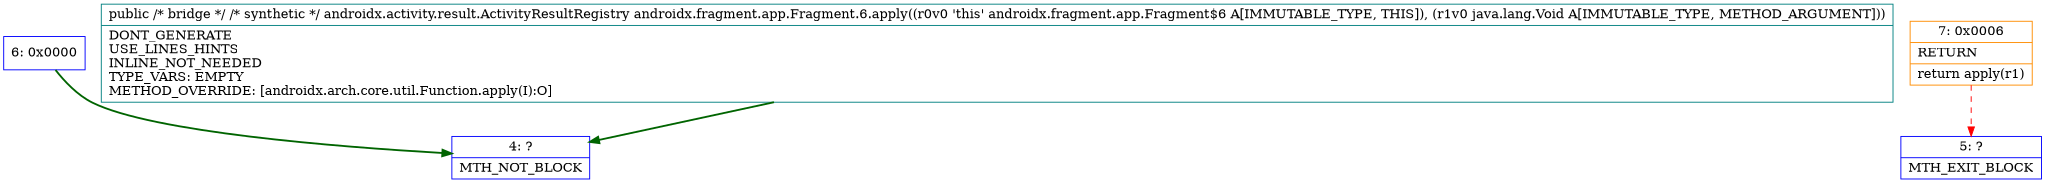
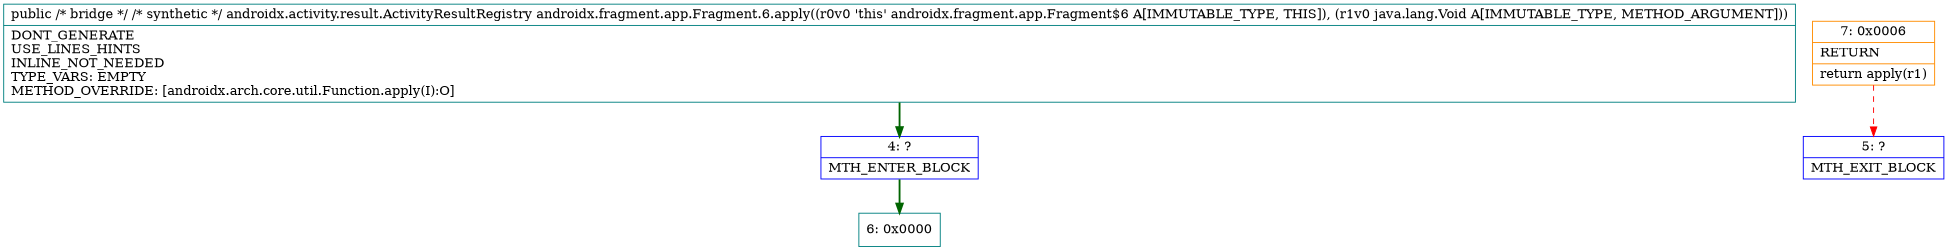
(44, 53) -> (900, 230)
(241, 135) -> (900, 191)
(521, 168) -> (900, 168)
